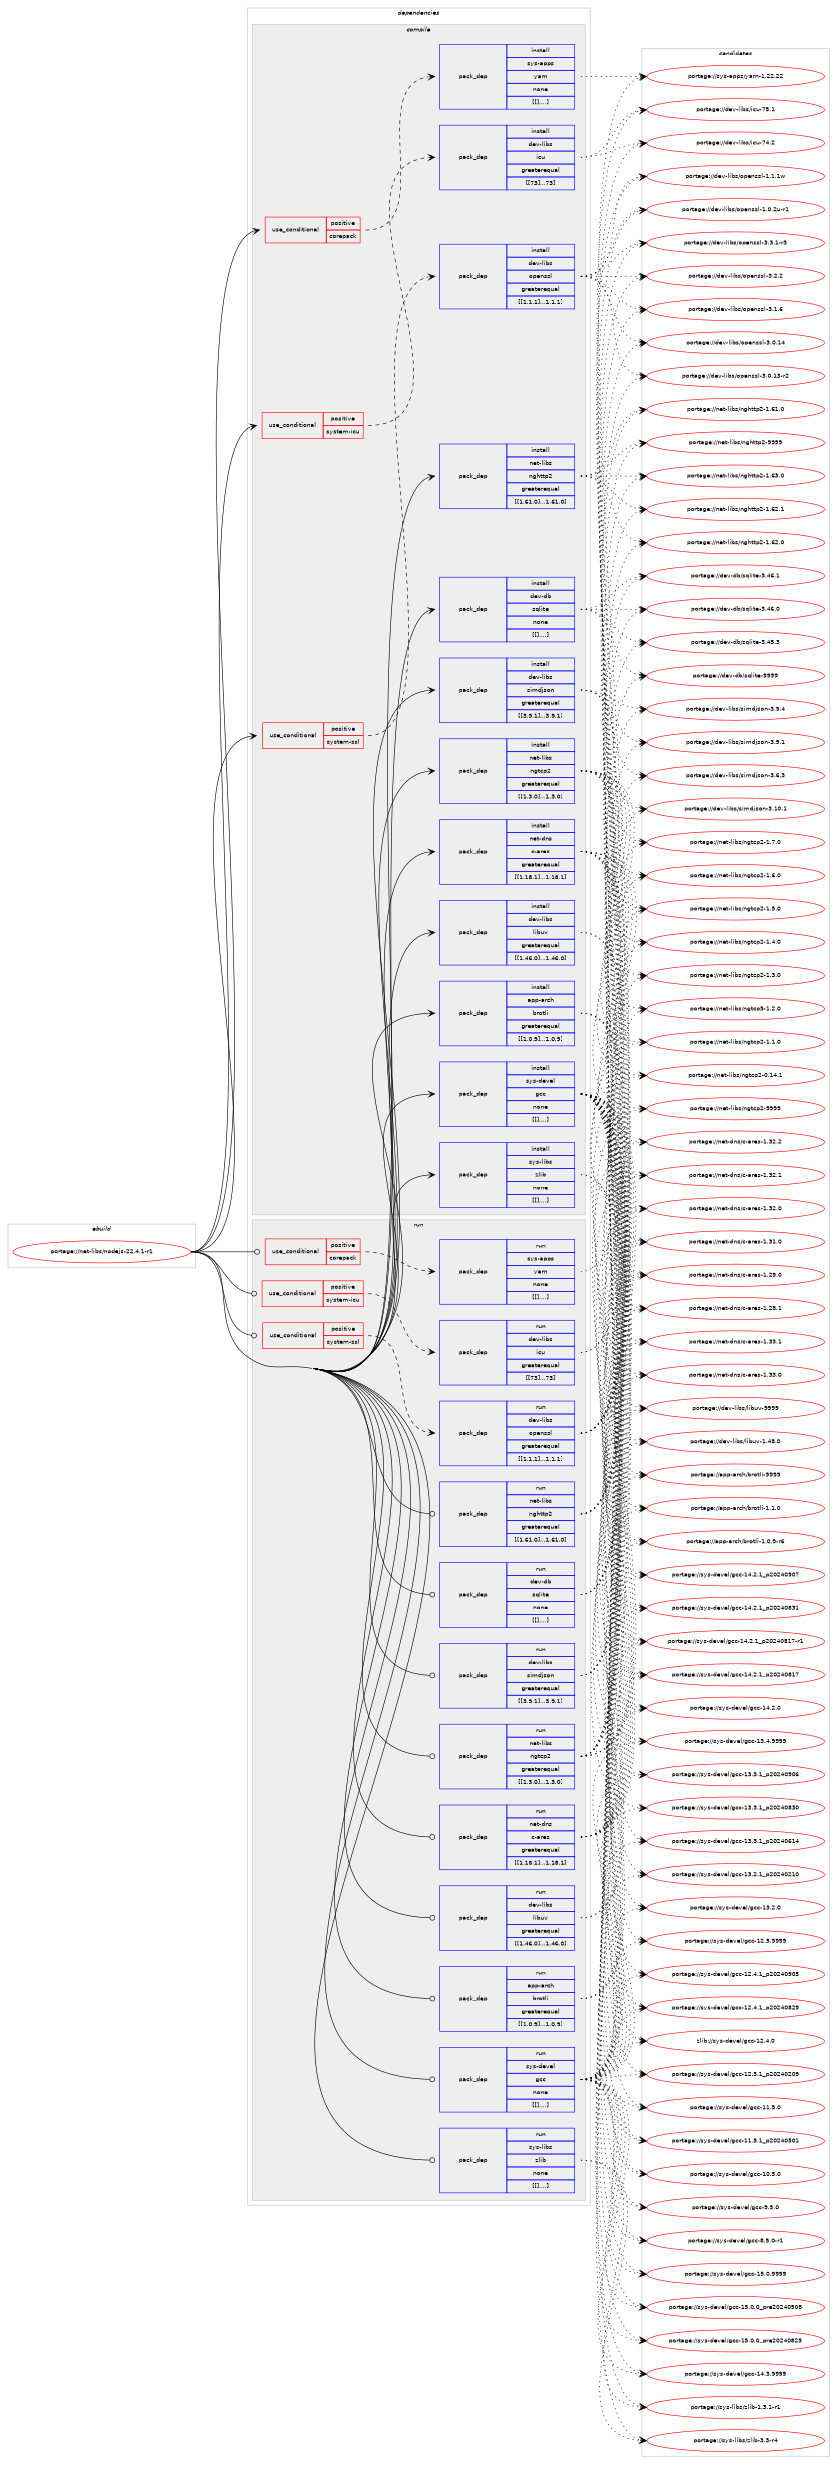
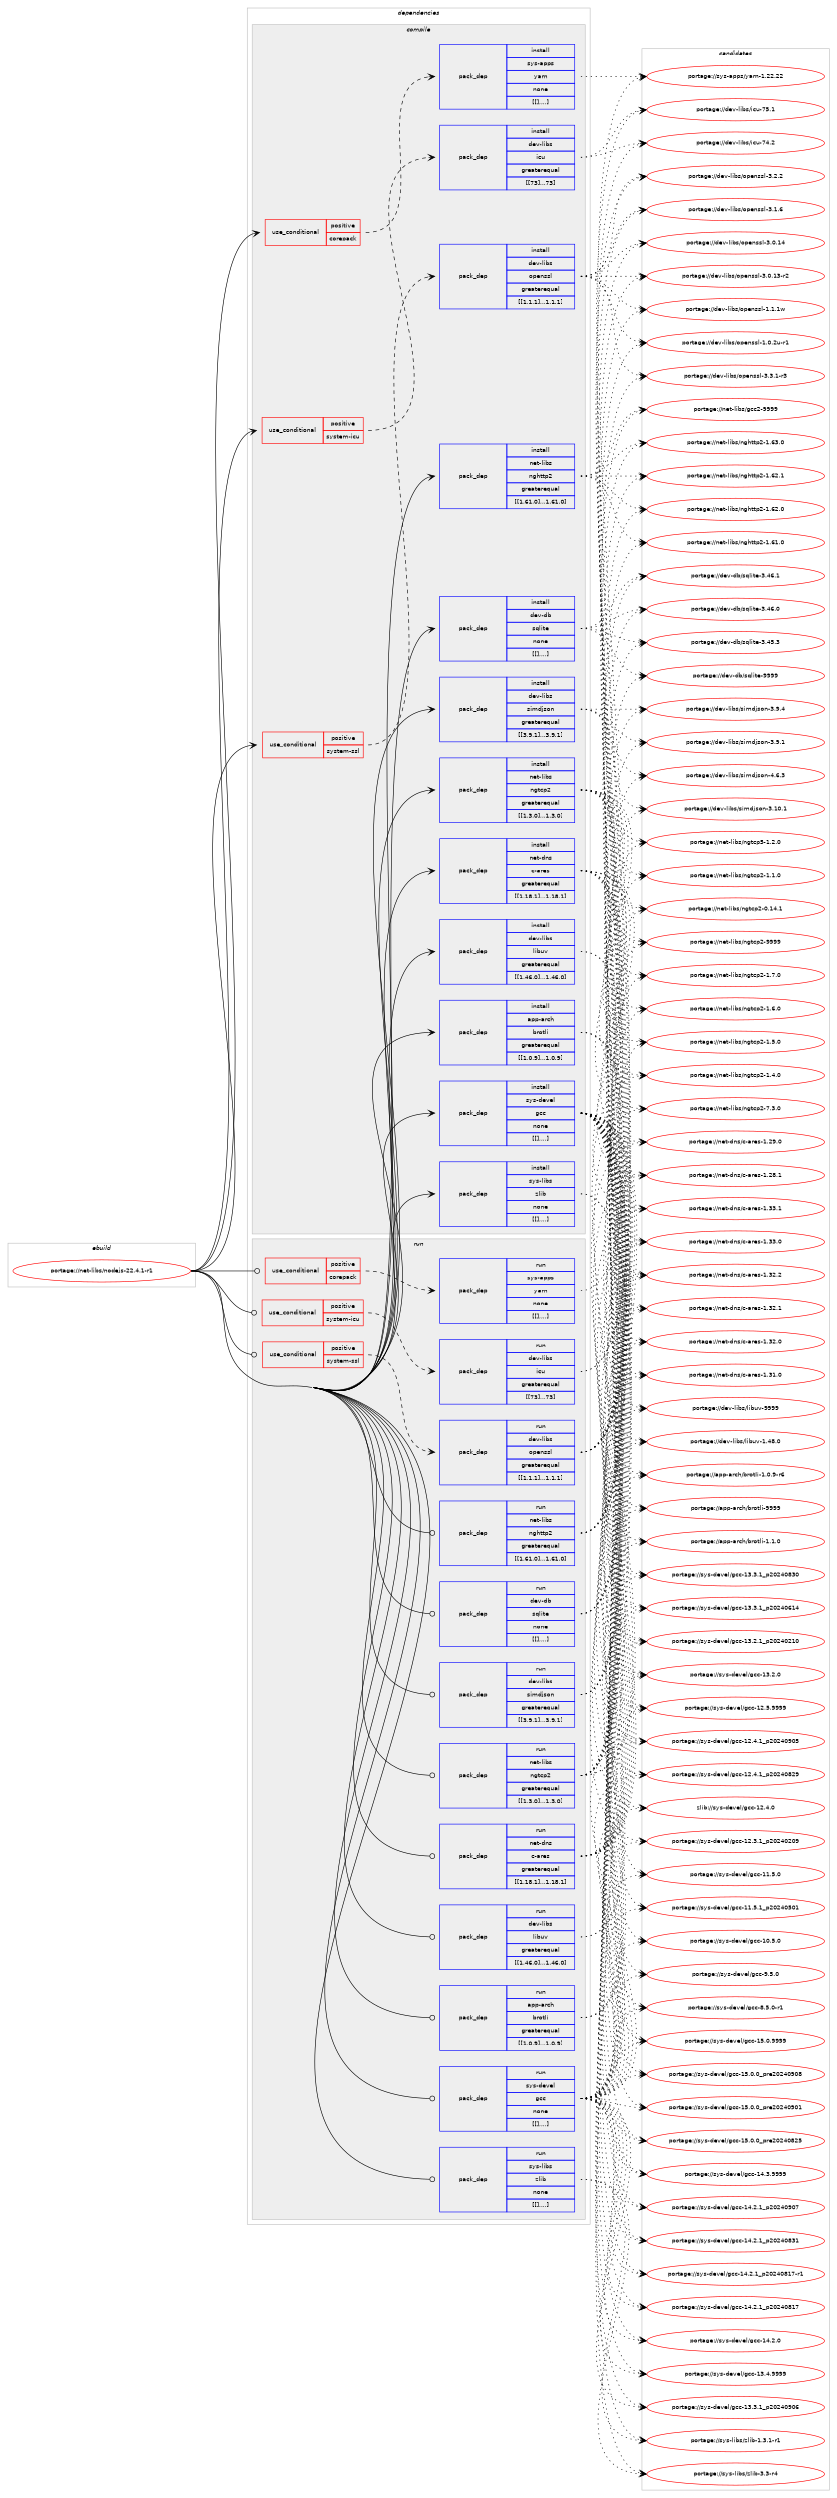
(736, 443) -> (736, 409)
(736, 776) -> (736, 776)
(736, 976) -> (736, 1109)
none -> (736, 2108)
